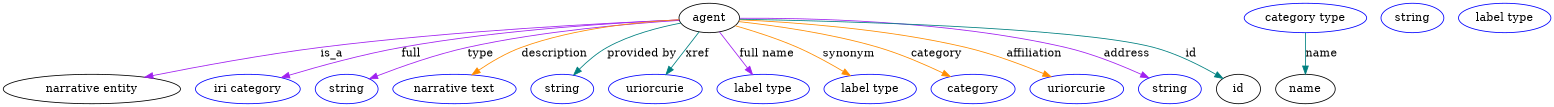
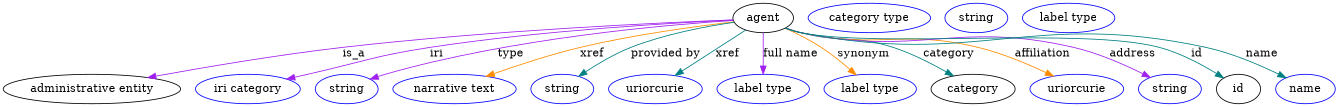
(843, 38) -> (897, 49)
(1305, 49) -> (1097, 34)
(411, 53) -> (437, 53)
(555, 53) -> (592, 53)
(92, 89) -> (92, 89)
(973, 89) -> (973, 89)
(1305, 89) -> (1305, 89)
